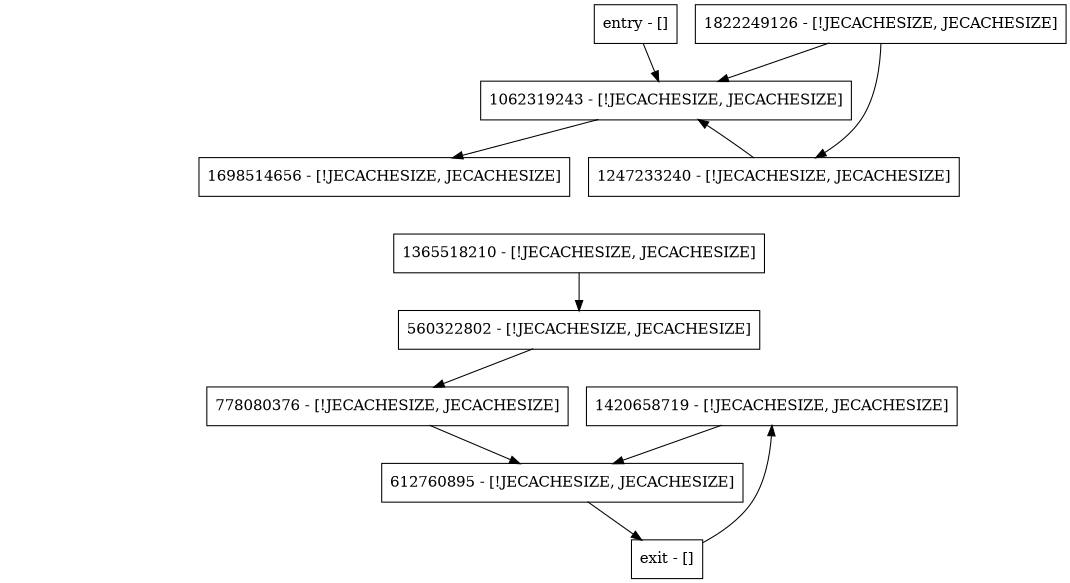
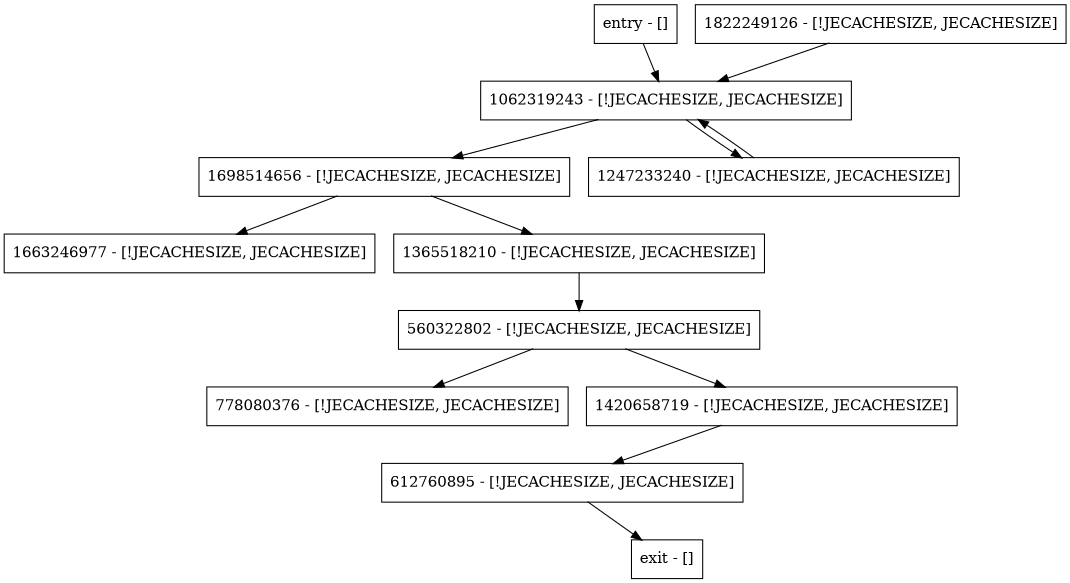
(868, 106) -> (709, 136)
none -> (477, 213)
none -> (190, 253)
(470, 442) -> none
(753, 500) -> (670, 366)
